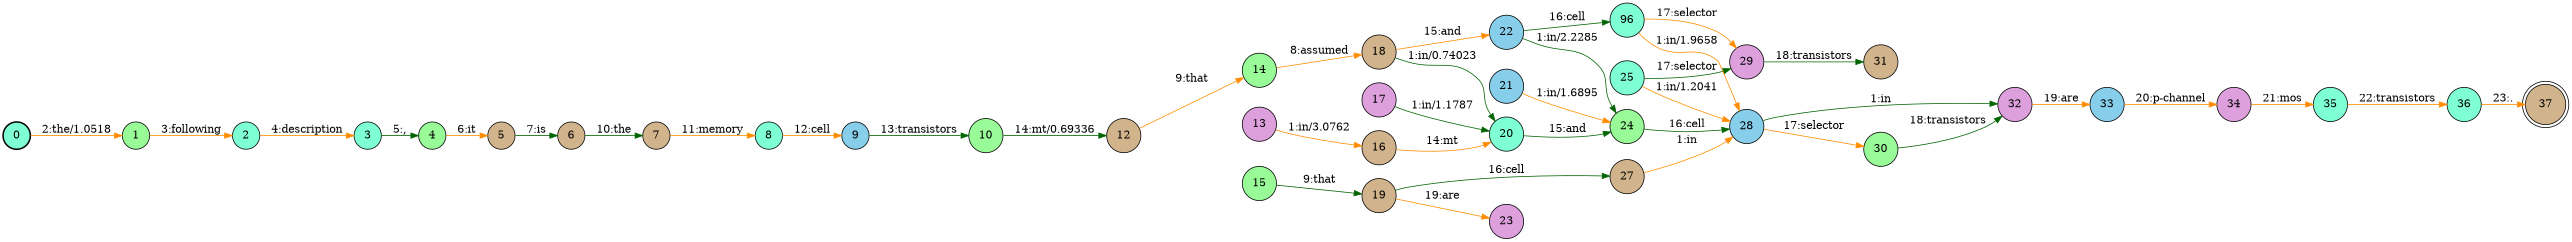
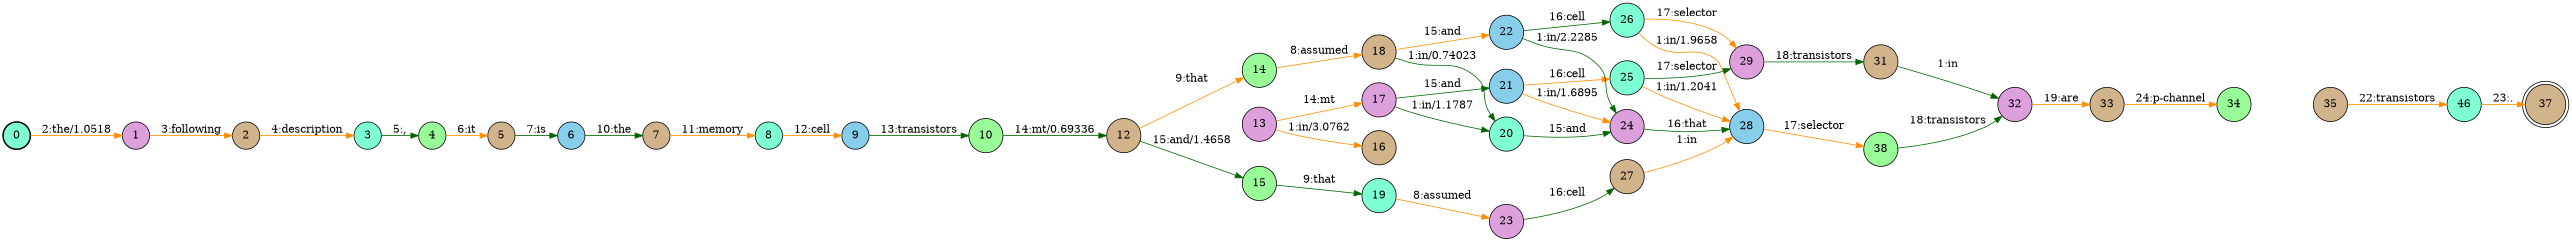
(1627, 20) -> (1627, 20)
none -> (1563, 82)
none -> (1439, 93)
(2171, 99) -> (2171, 99)
(2107, 104) -> (2107, 104)
(2234, 104) -> (2234, 104)
(2278, 104) -> none
(2330, 104) -> (2330, 104)
(2464, 104) -> (2464, 104)
(1876, 106) -> (1945, 80)
none -> (1315, 113)
(1687, 125) -> (1687, 125)
(1627, 126) -> (1627, 126)
(136, 136) -> (136, 136)
(246, 136) -> (246, 136)
(571, 136) -> (571, 136)
(1881, 149) -> (1881, 149)
(1440, 151) -> none
none -> (1188, 158)
(1498, 178) -> (1567, 210)
(1379, 196) -> (1379, 196)
(1442, 196) -> (1442, 196)
